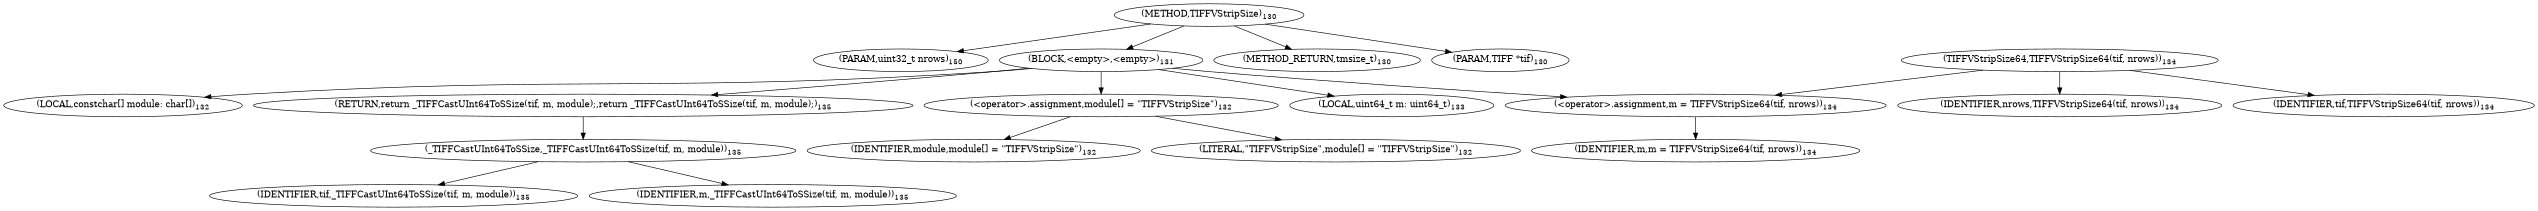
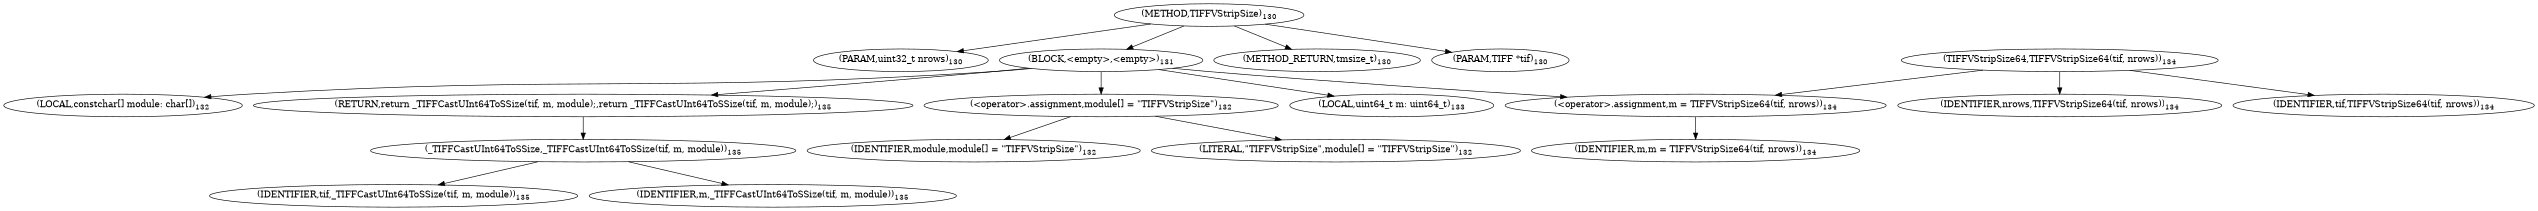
(956, 59) -> (956, 59)
